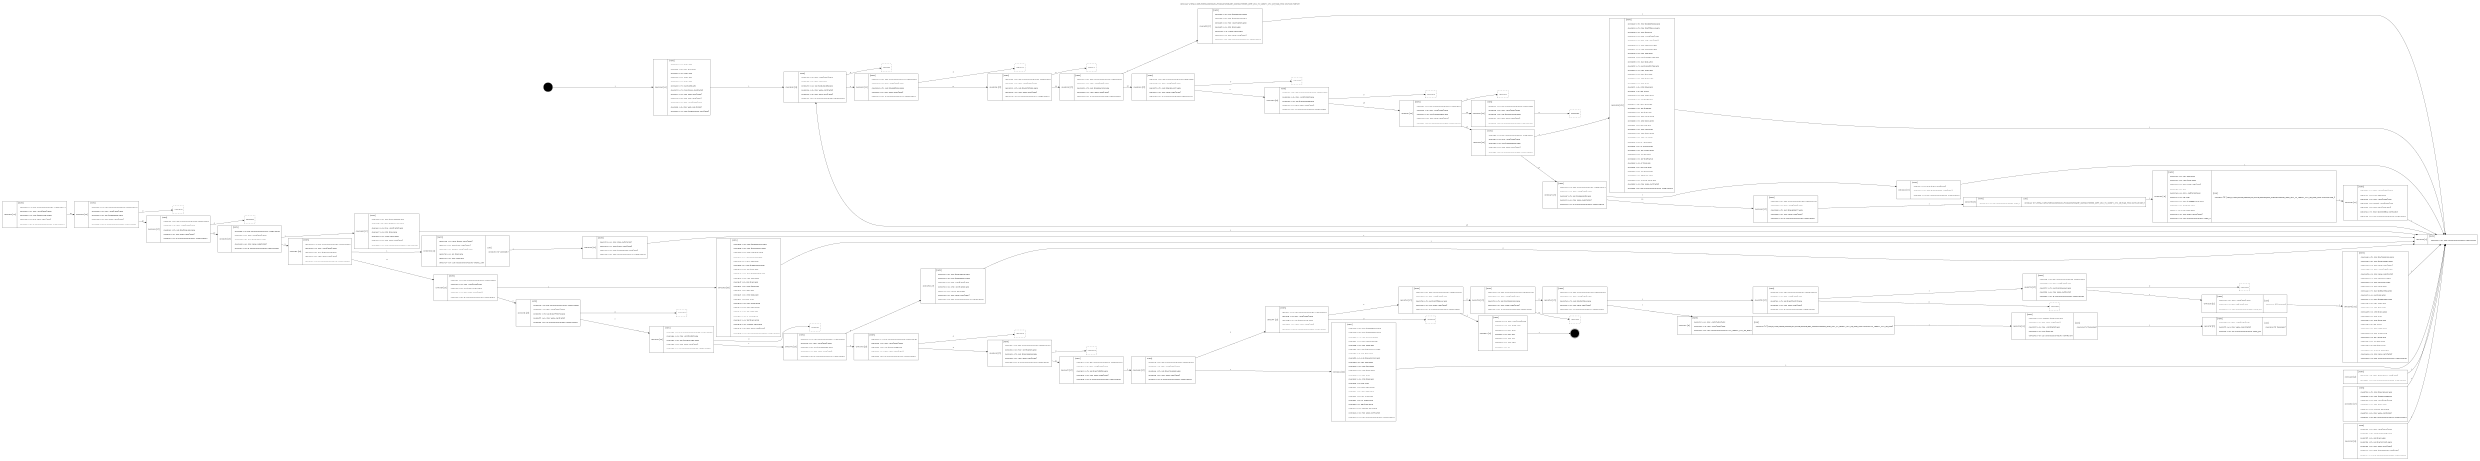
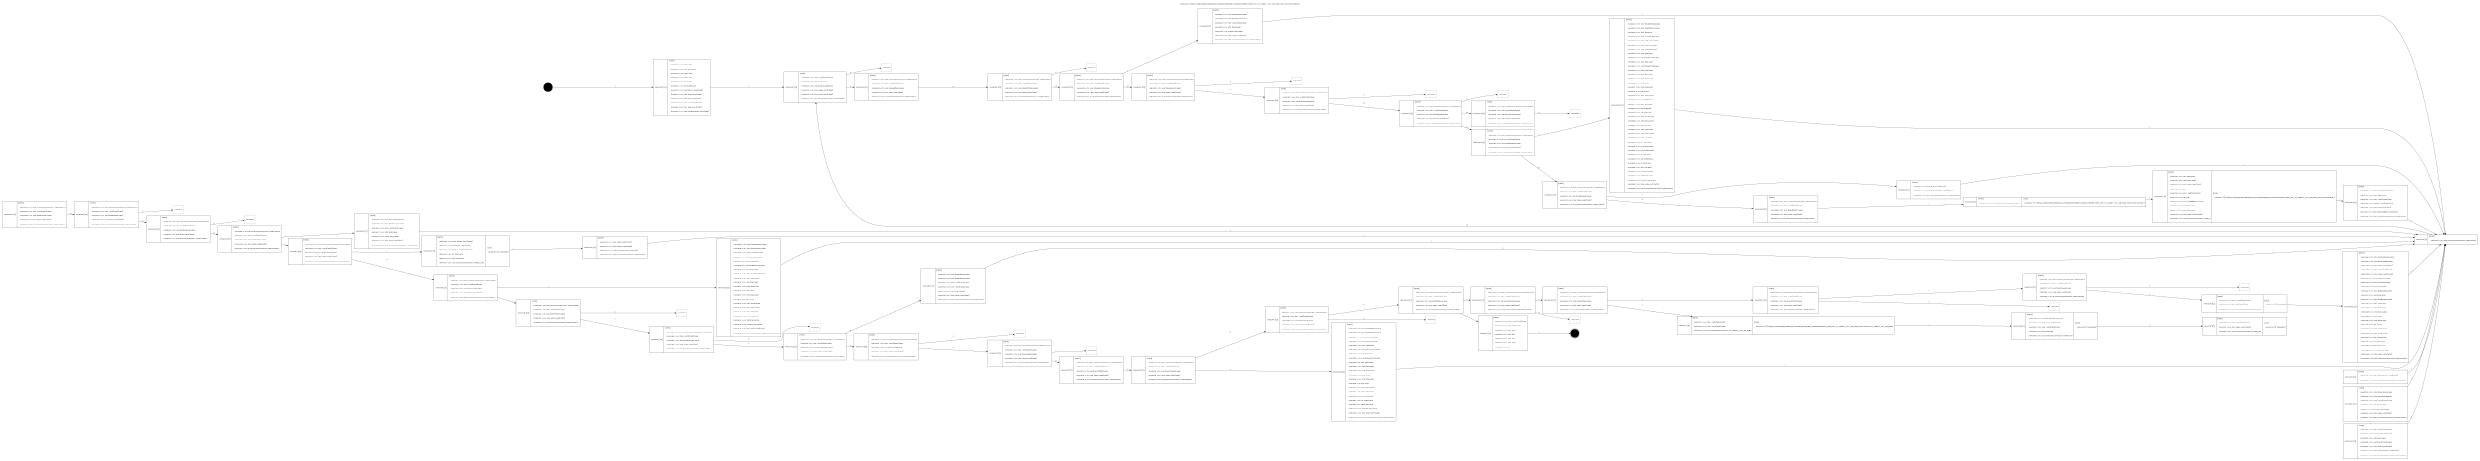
(1020, 68) -> none
